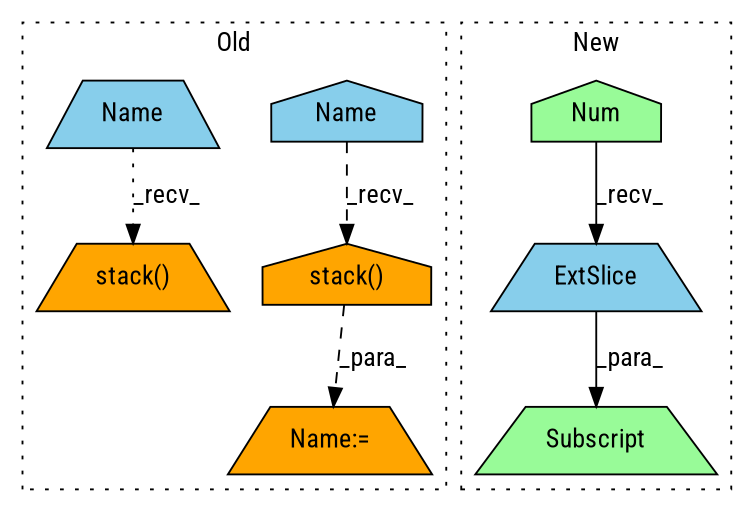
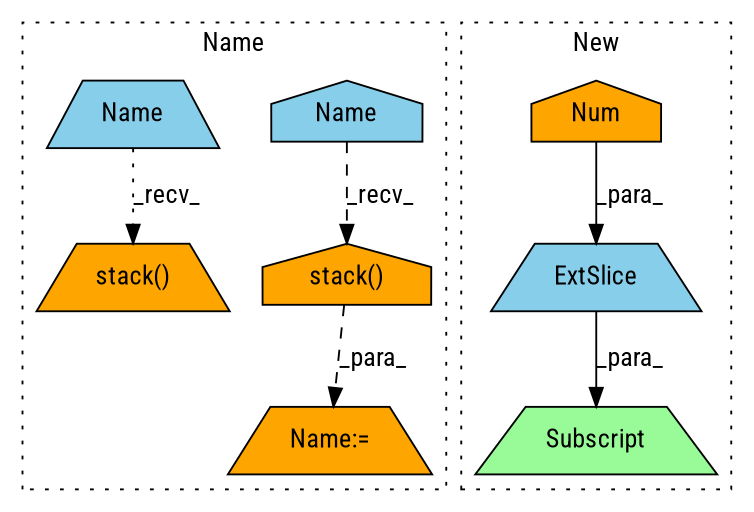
(234, 44) -> (234, 44)
(596, 114) -> (596, 114)
(631, 196) -> (631, 196)
